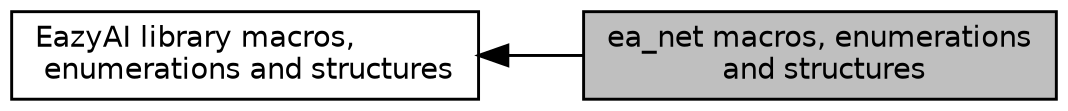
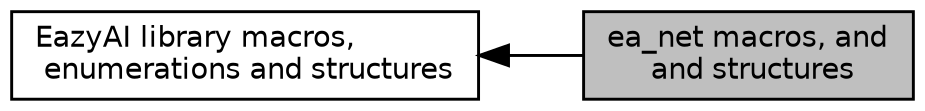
(820, 55) -> (748, 55)
